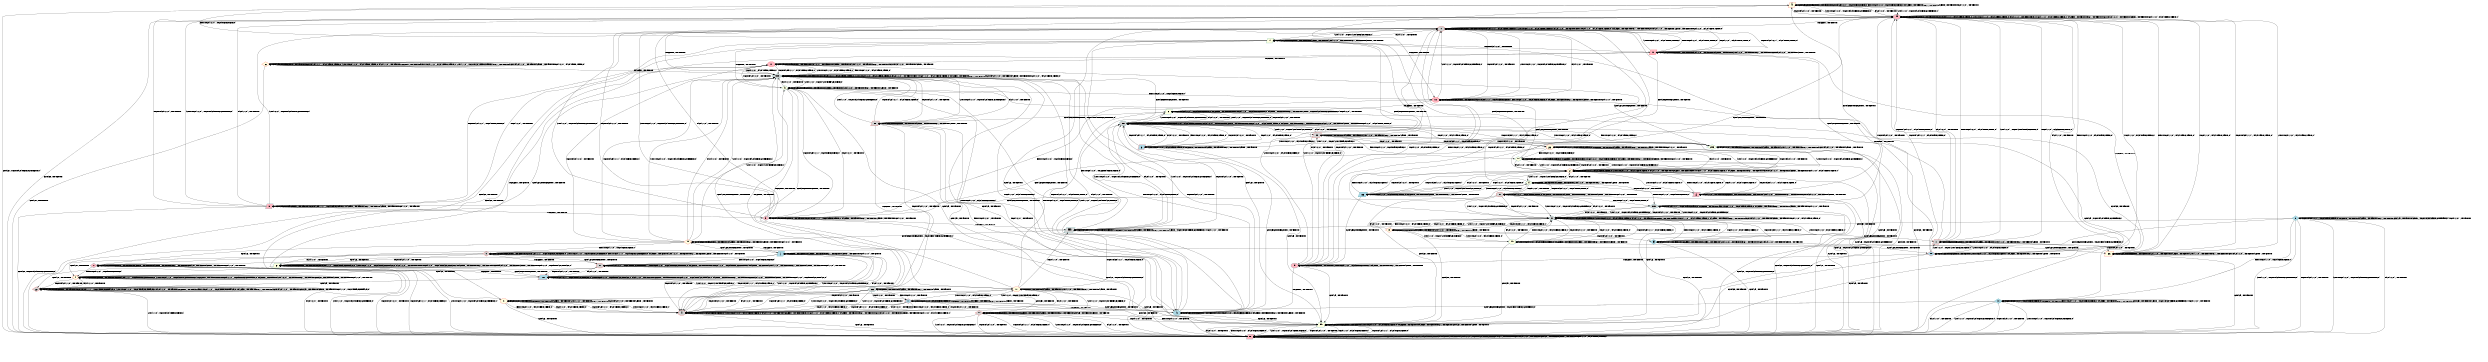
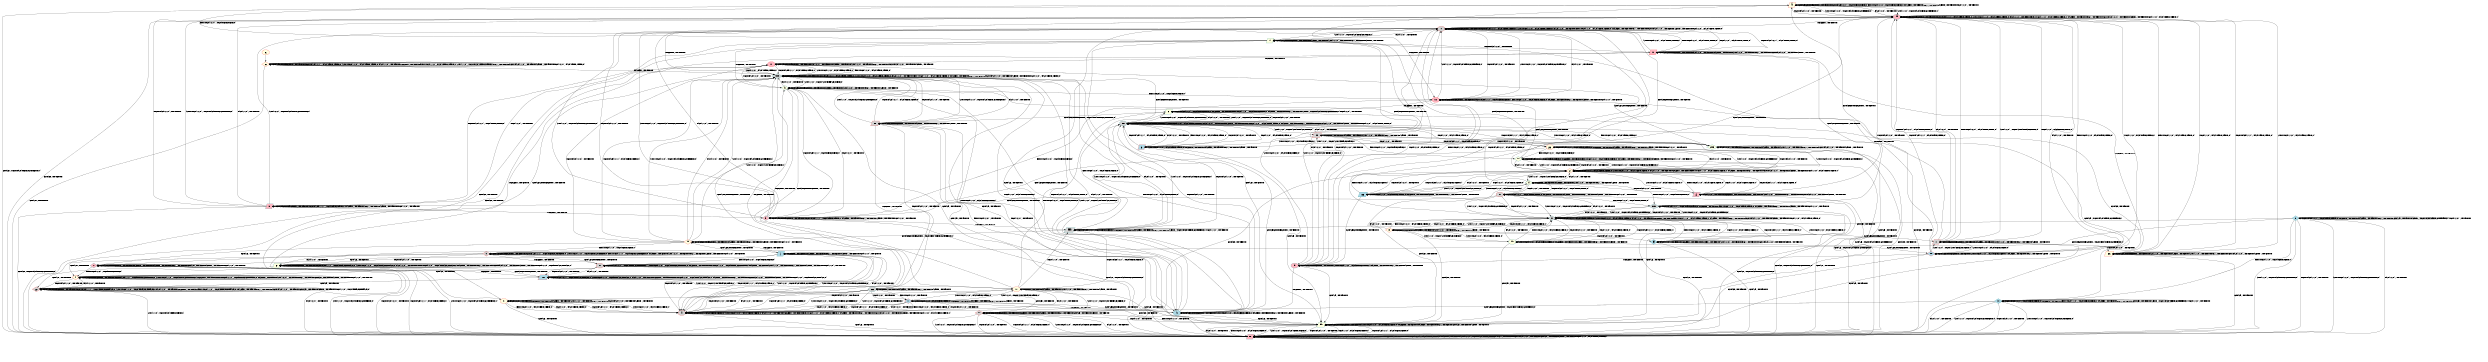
(1353, 35) -> (1353, 35)
none -> (266, 52)
(1101, 171) -> (1101, 171)
(1881, 245) -> none
(1843, 310) -> (1264, 204)
